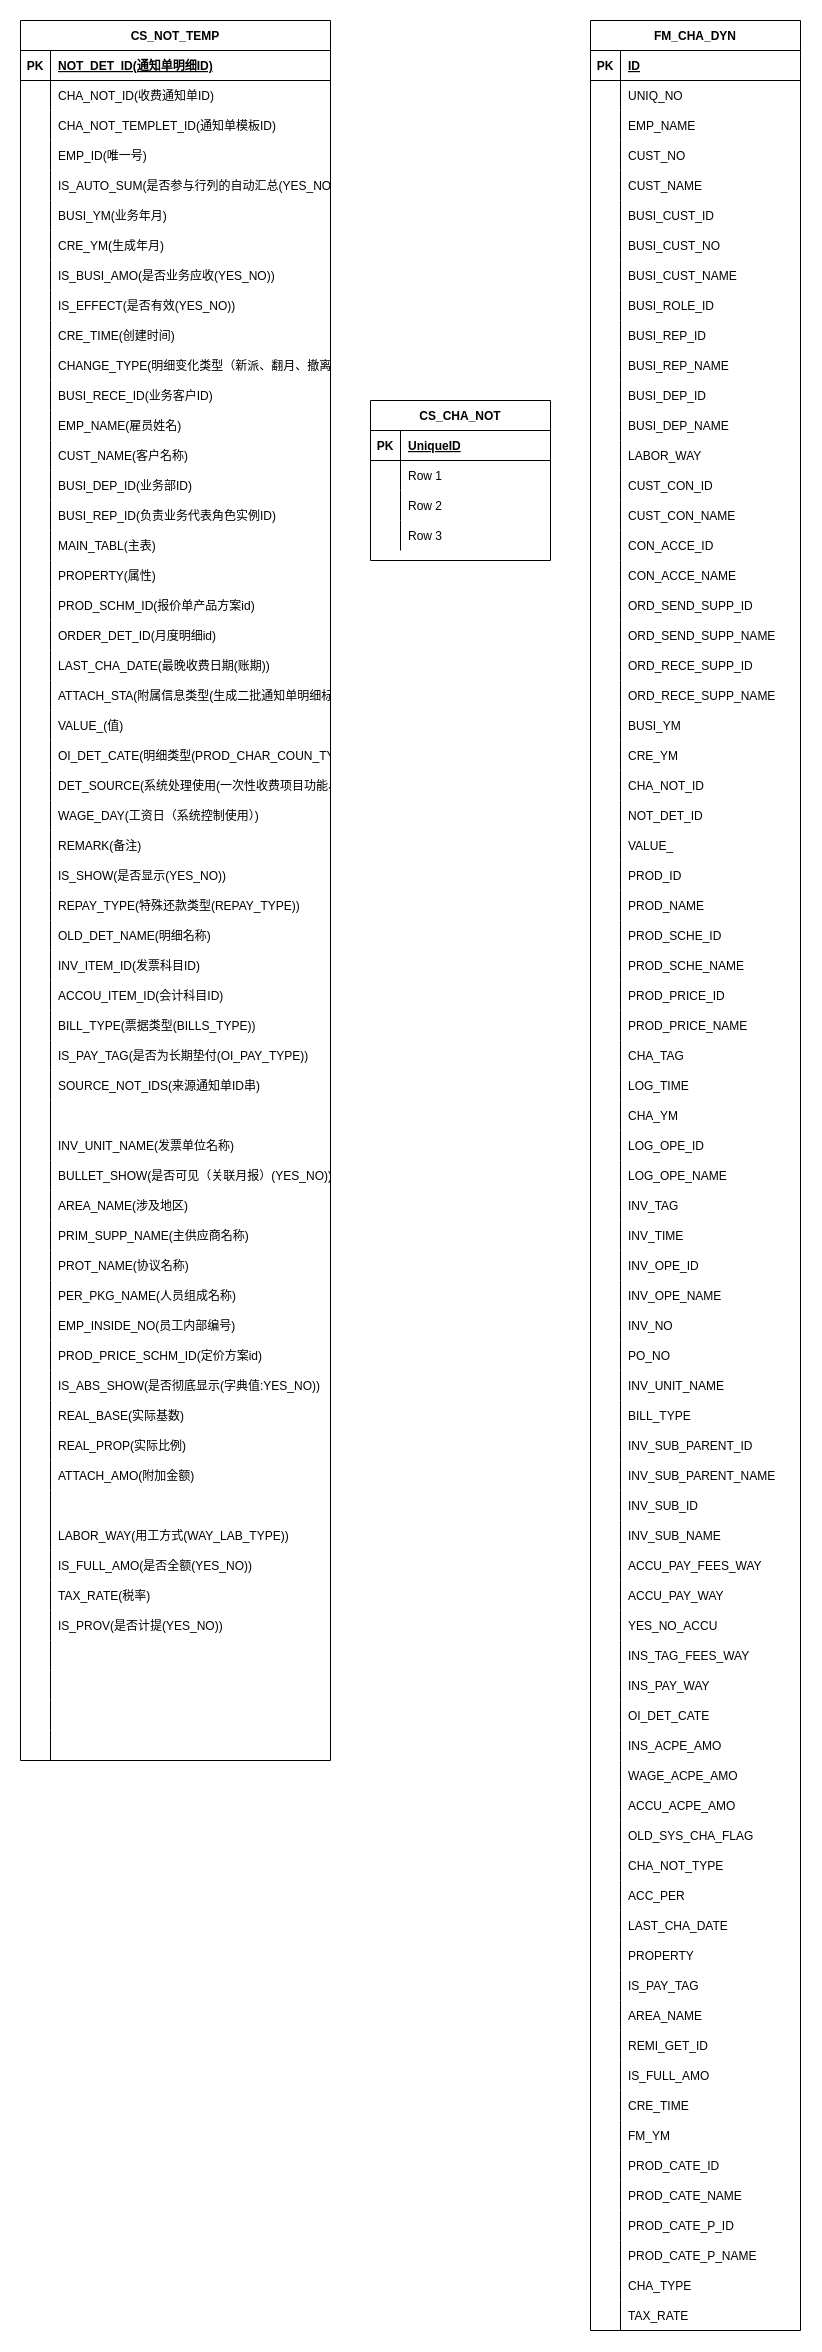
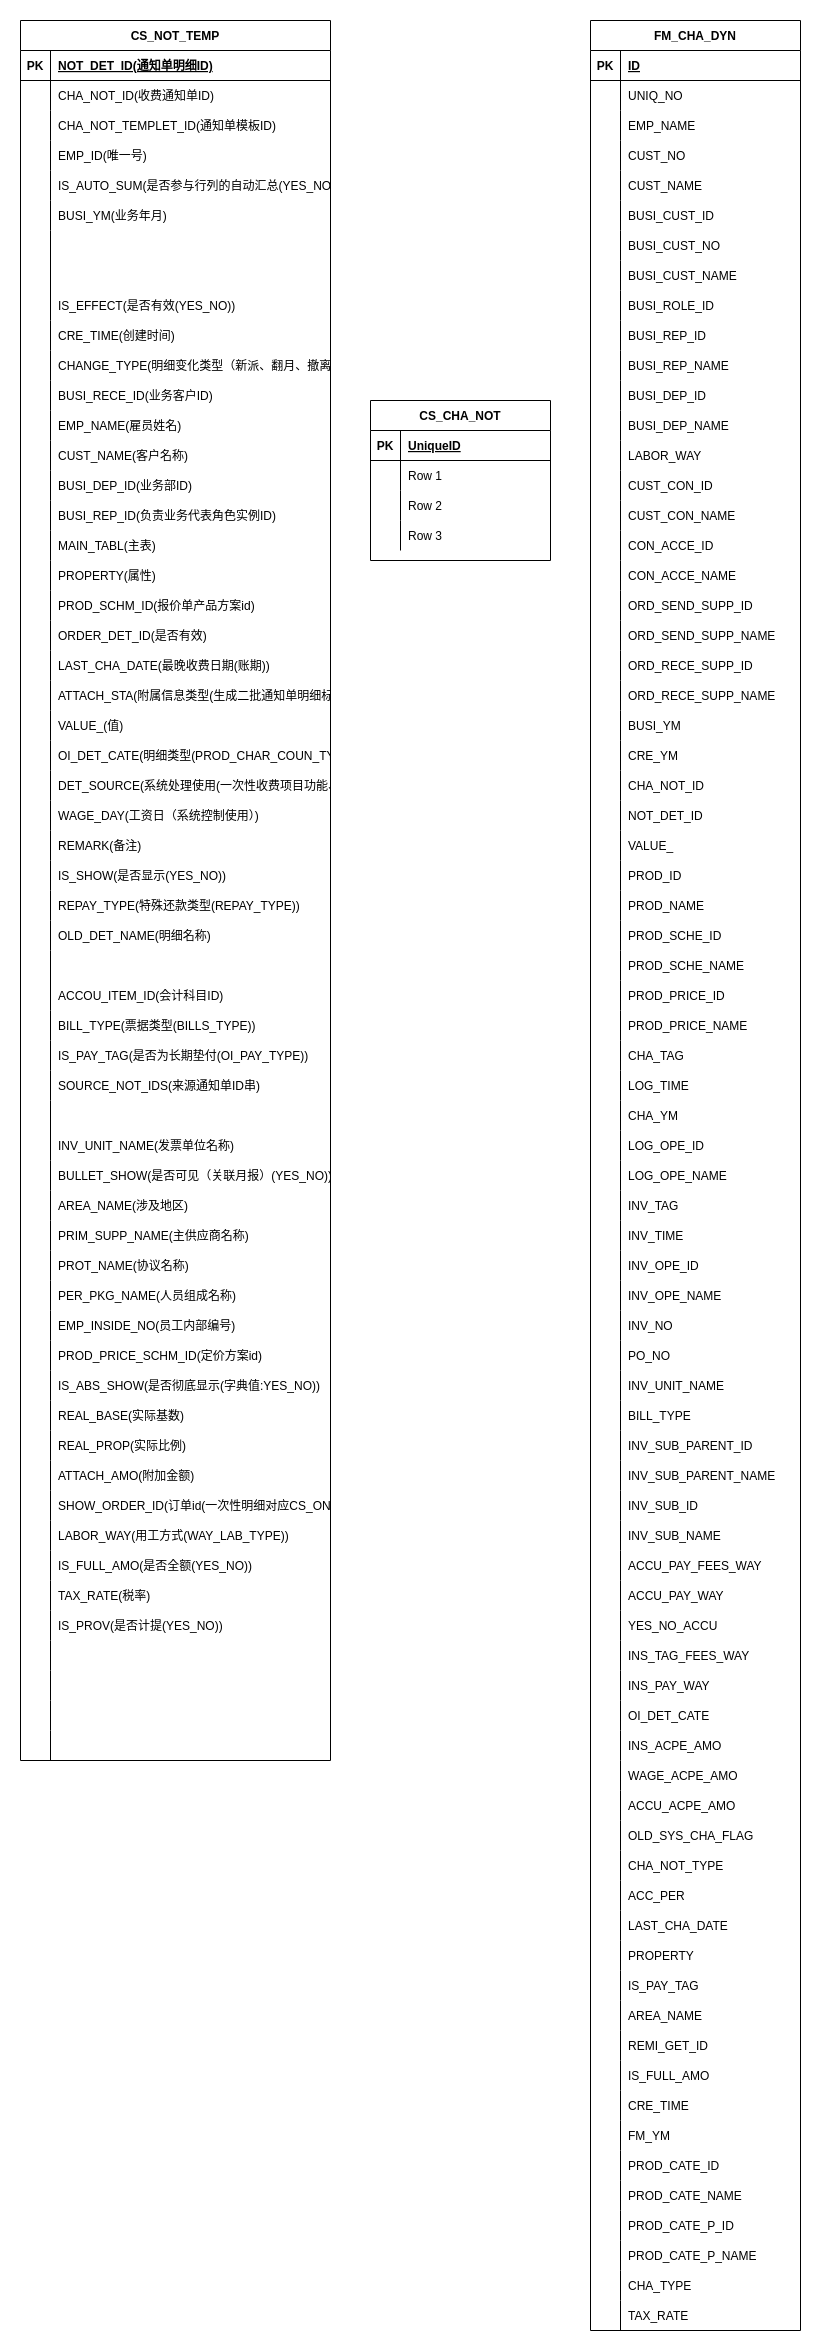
(191, 246) -> none
(191, 276) -> none
(134, 636) -> (129, 636)
(191, 966) -> none
none -> (191, 1506)
